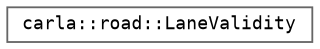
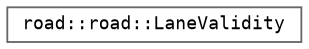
(160, 25) -> (154, 25)
